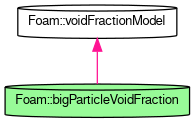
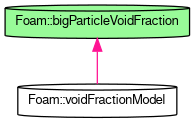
(97, 68) -> (97, 68)
